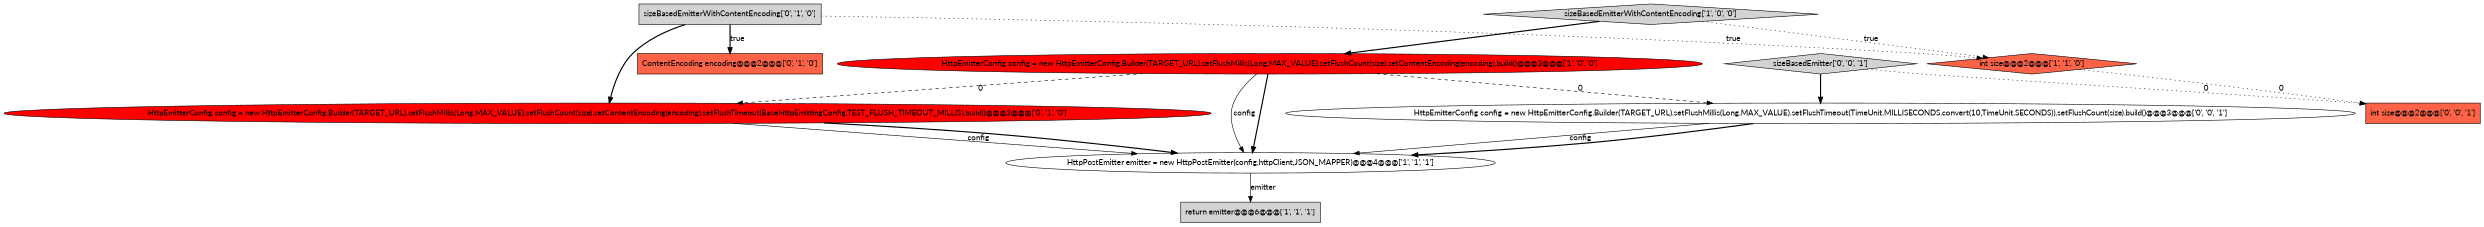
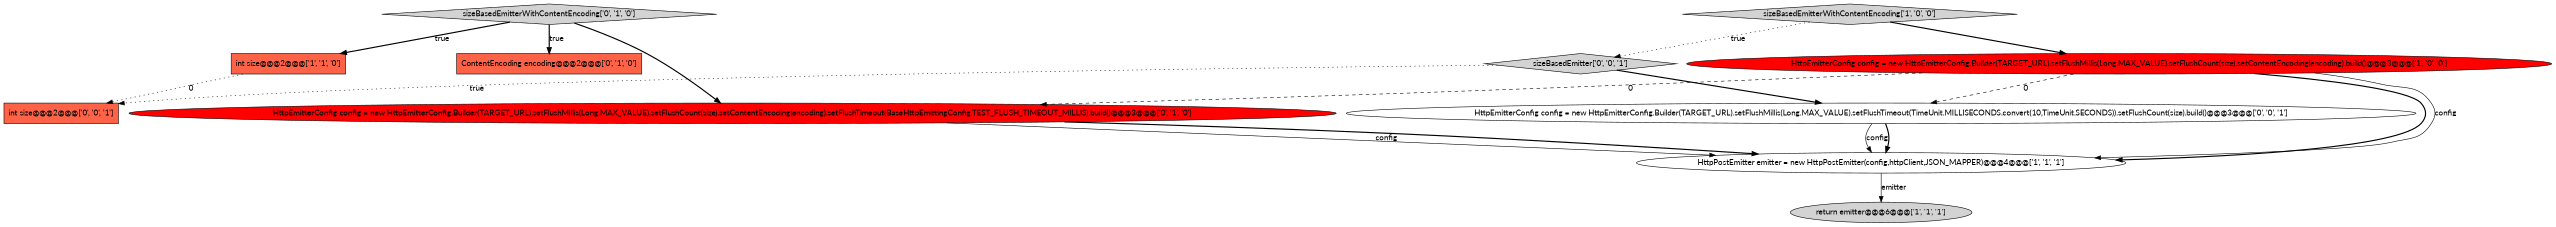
(730, 14) -> (549, 14)
(1399, 30) -> (428, 37)
(1843, 39) -> (1715, 39)
(2032, 64) -> (288, 64)
(2206, 89) -> (477, 89)
(1251, 212) -> (1881, 212)
